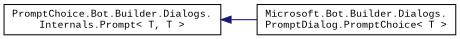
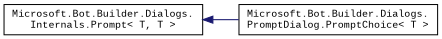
(112, 20) -> (103, 20)
